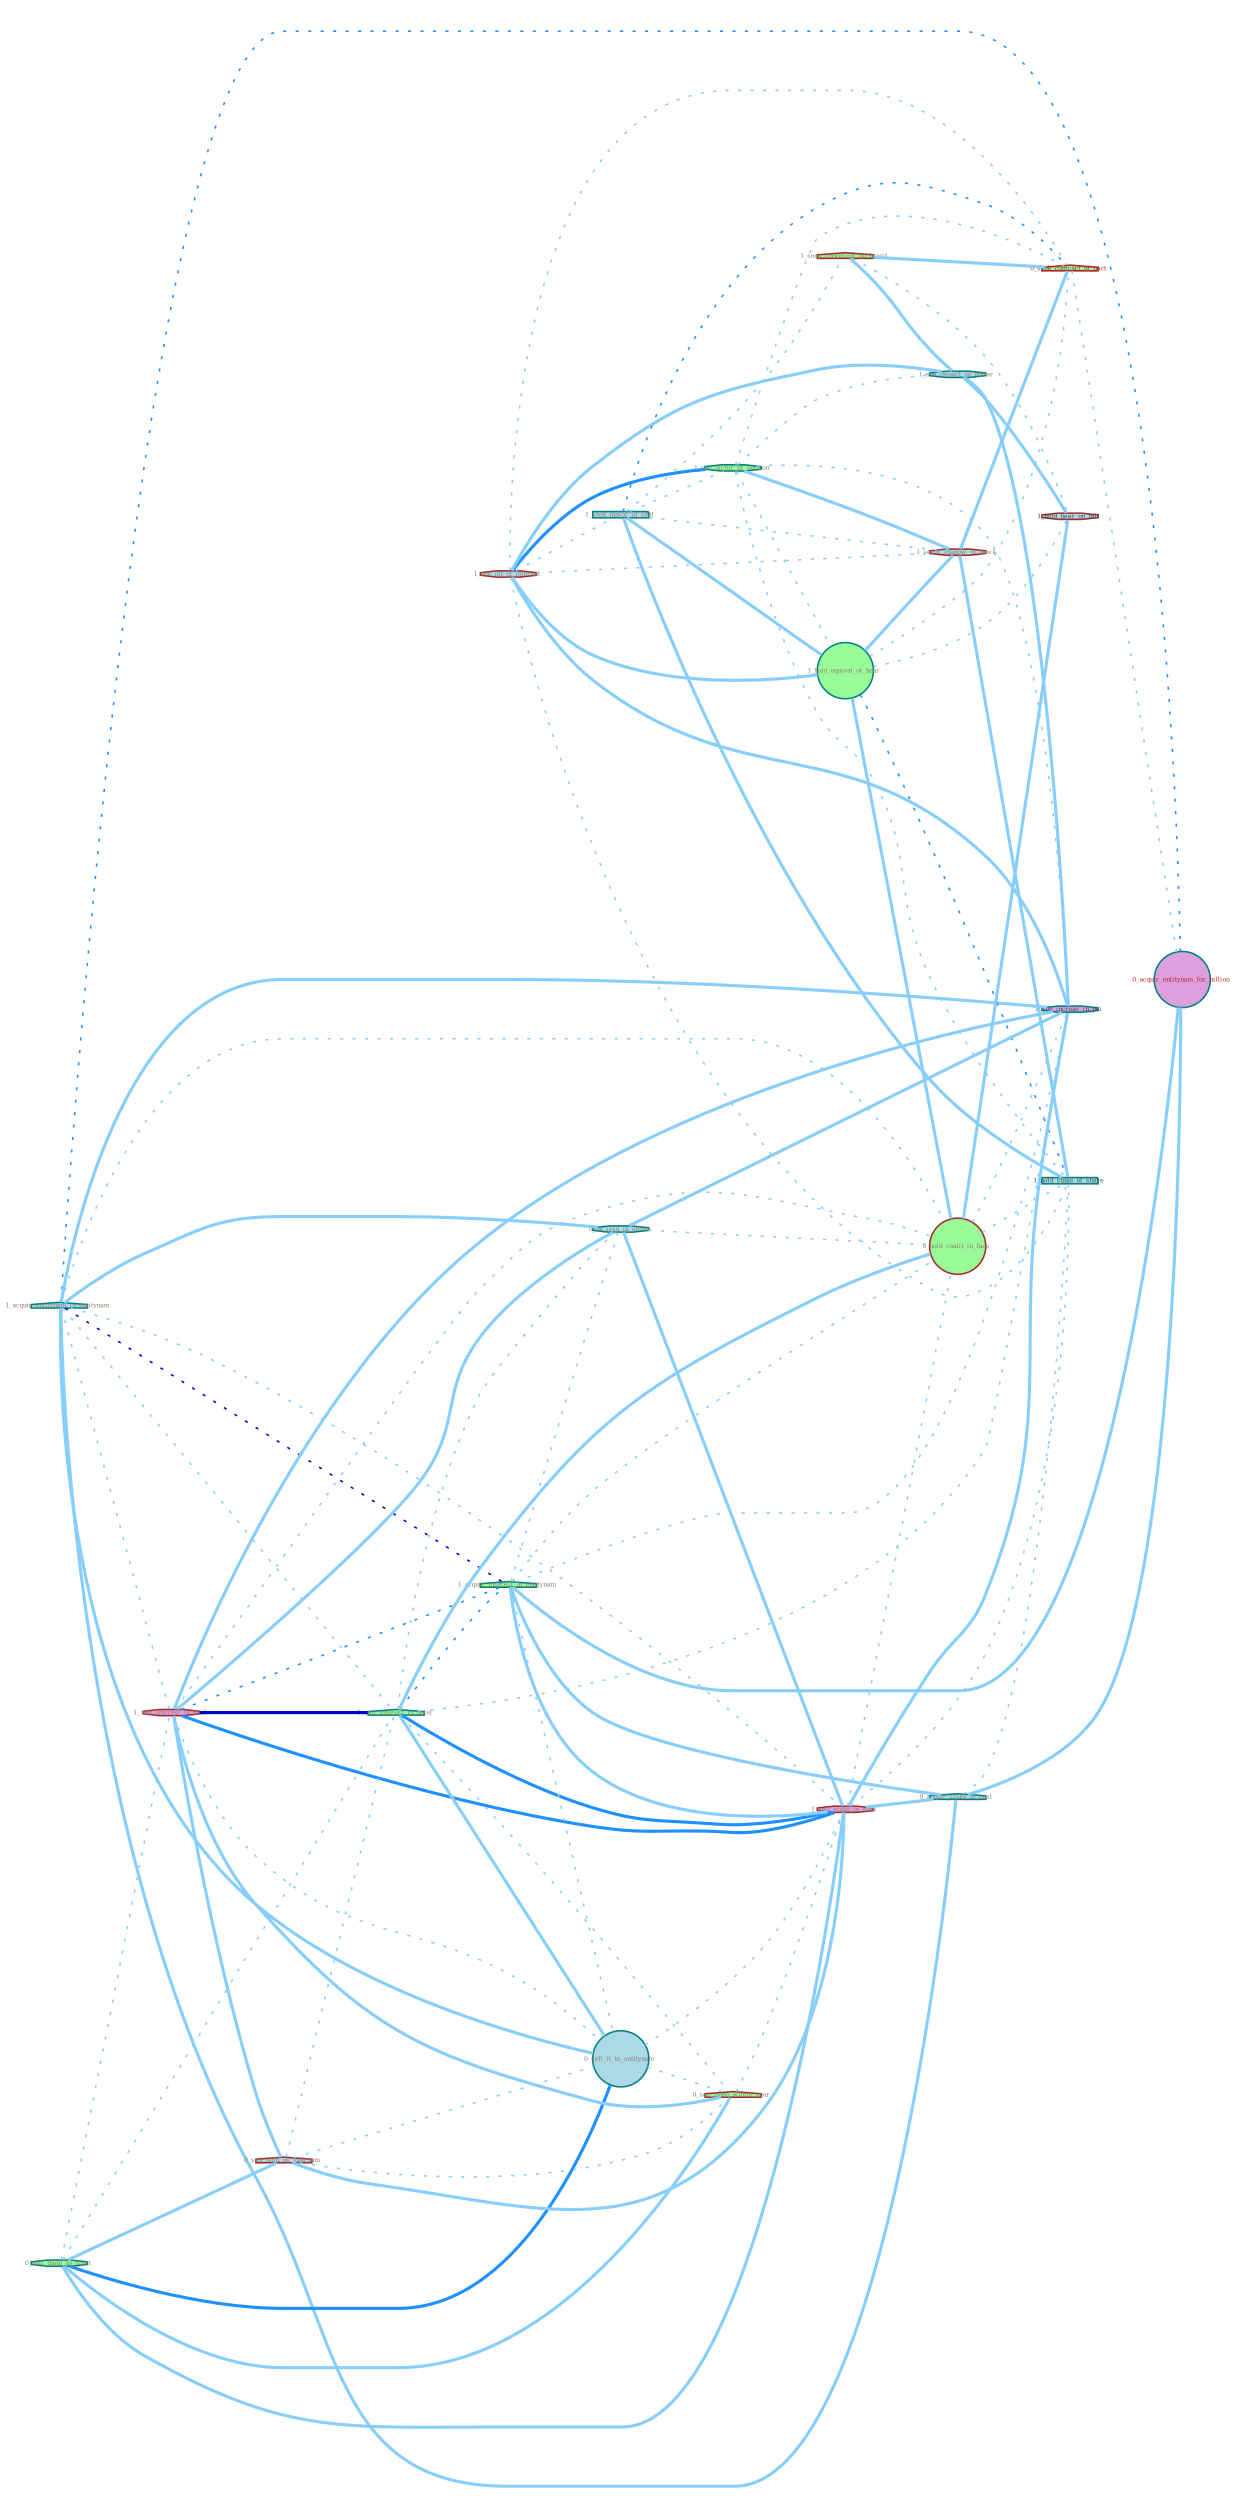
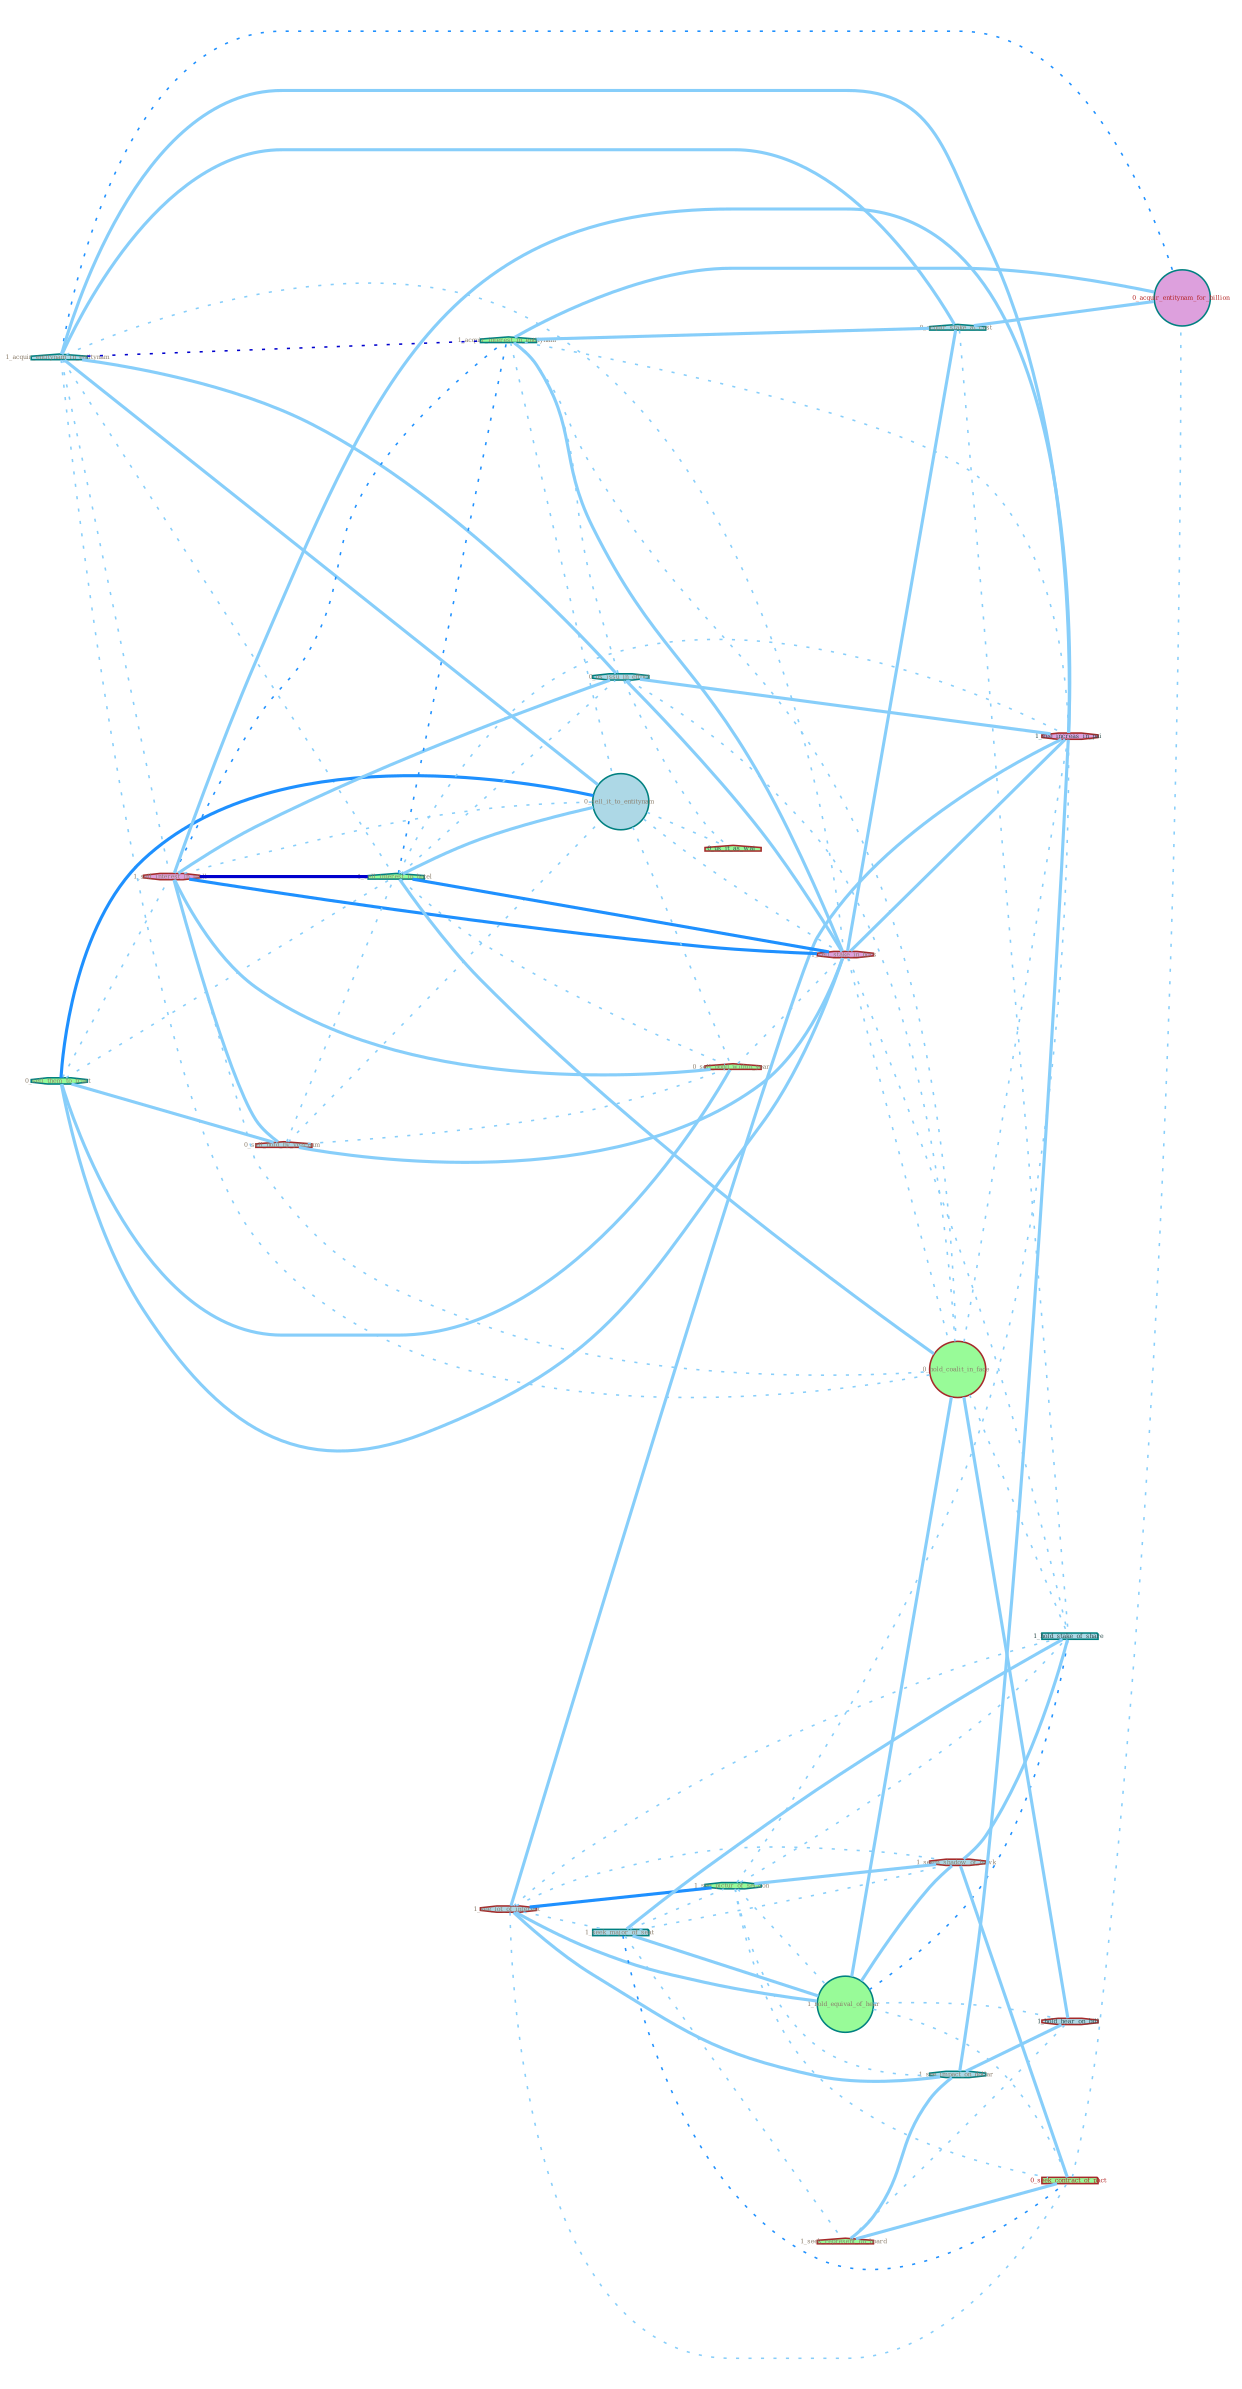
(1070, 268) -> (1070, 2180)
none -> (733, 848)
(1070, 1009) -> (1070, 736)
